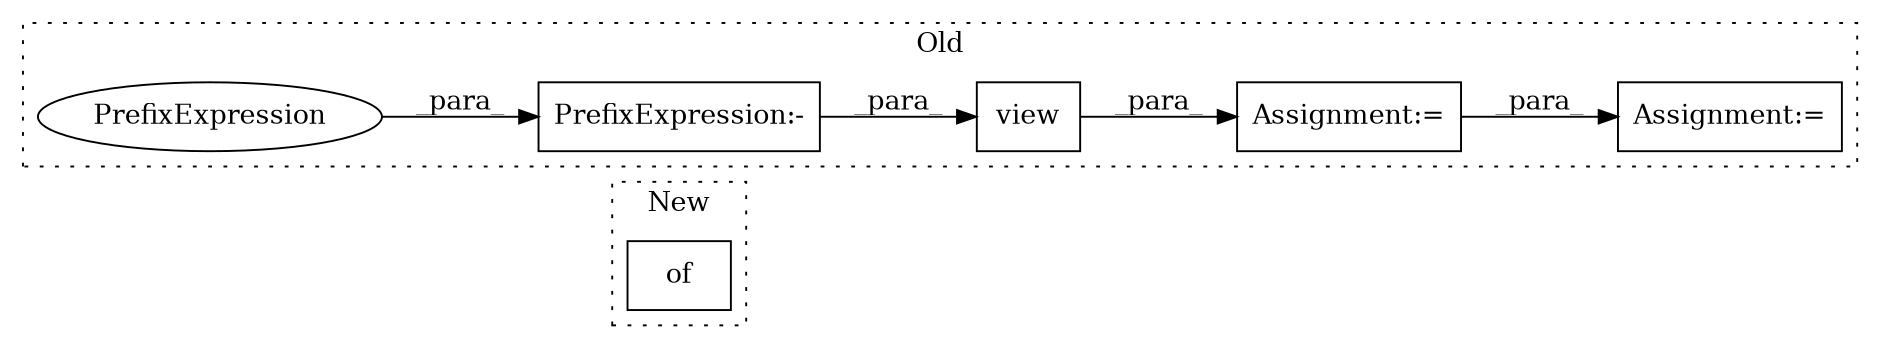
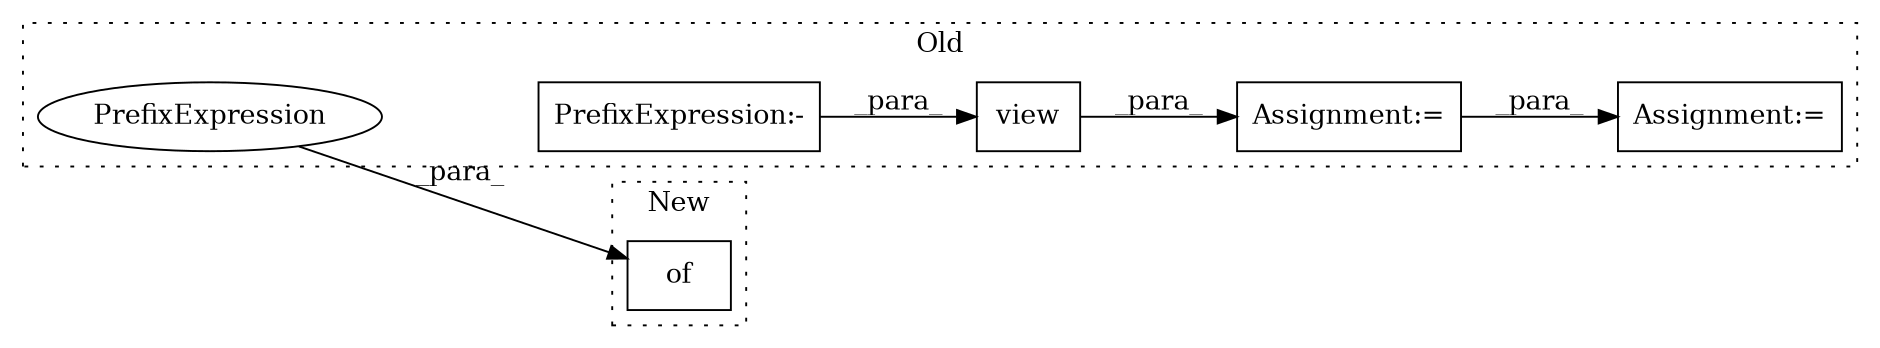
(450, 117) -> (454, 199)
